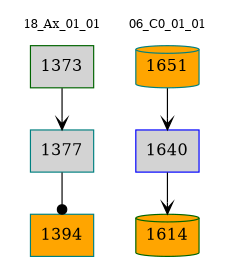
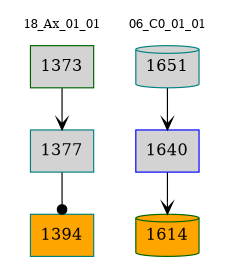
(167, 67) -> (167, 67)
